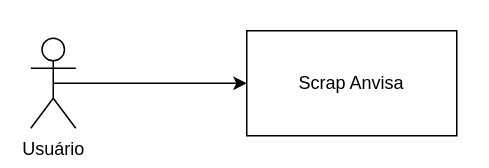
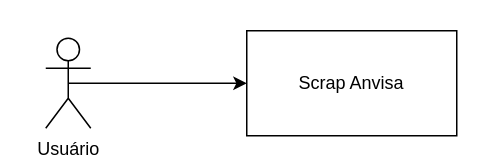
(53, 83) -> (68, 83)
